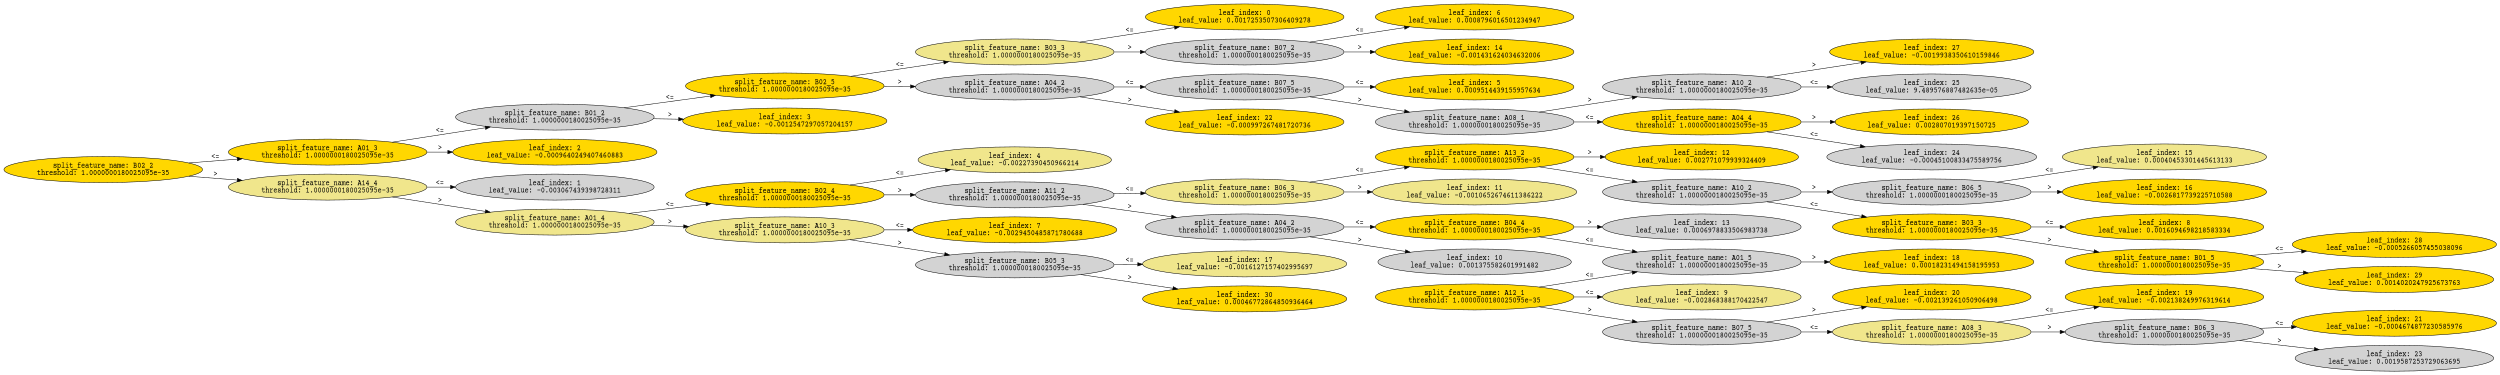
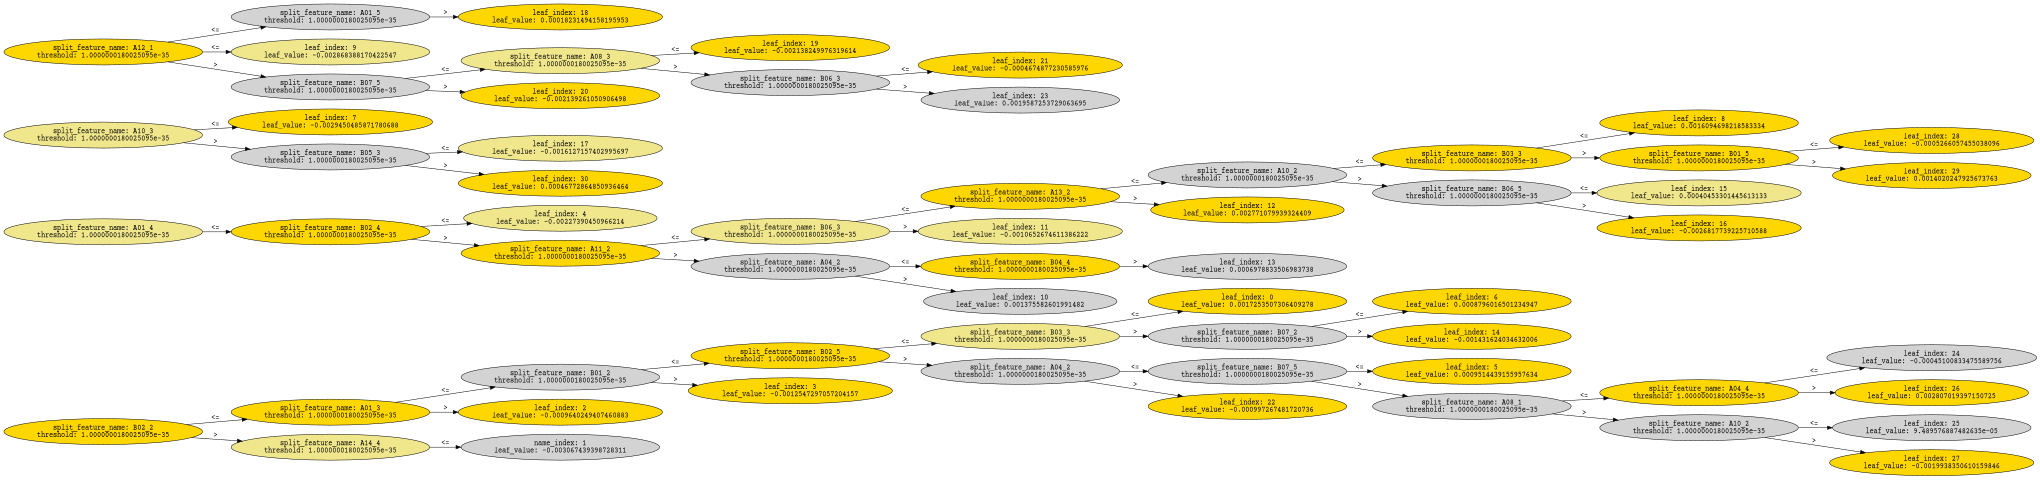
(555, 187) -> (560, 447)
(1015, 195) -> (560, 253)
(439, 204) -> none
(667, 226) -> none
(1586, 244) -> none
